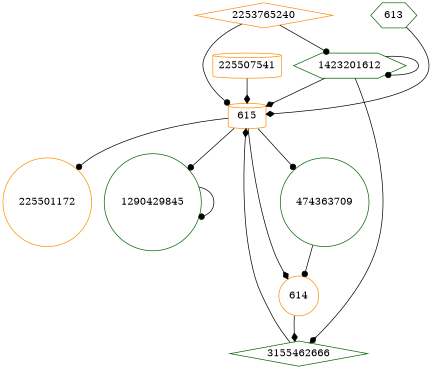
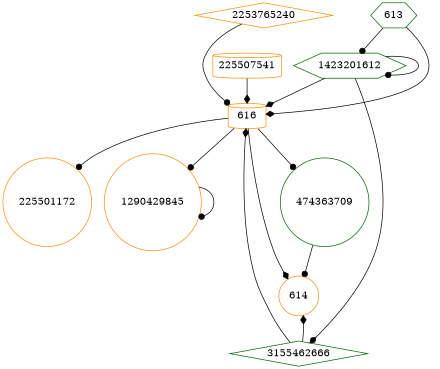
(302, 38) -> (374, 38)
(247, 116) -> (247, 116)
(153, 202) -> (153, 202)
(294, 324) -> (303, 333)
